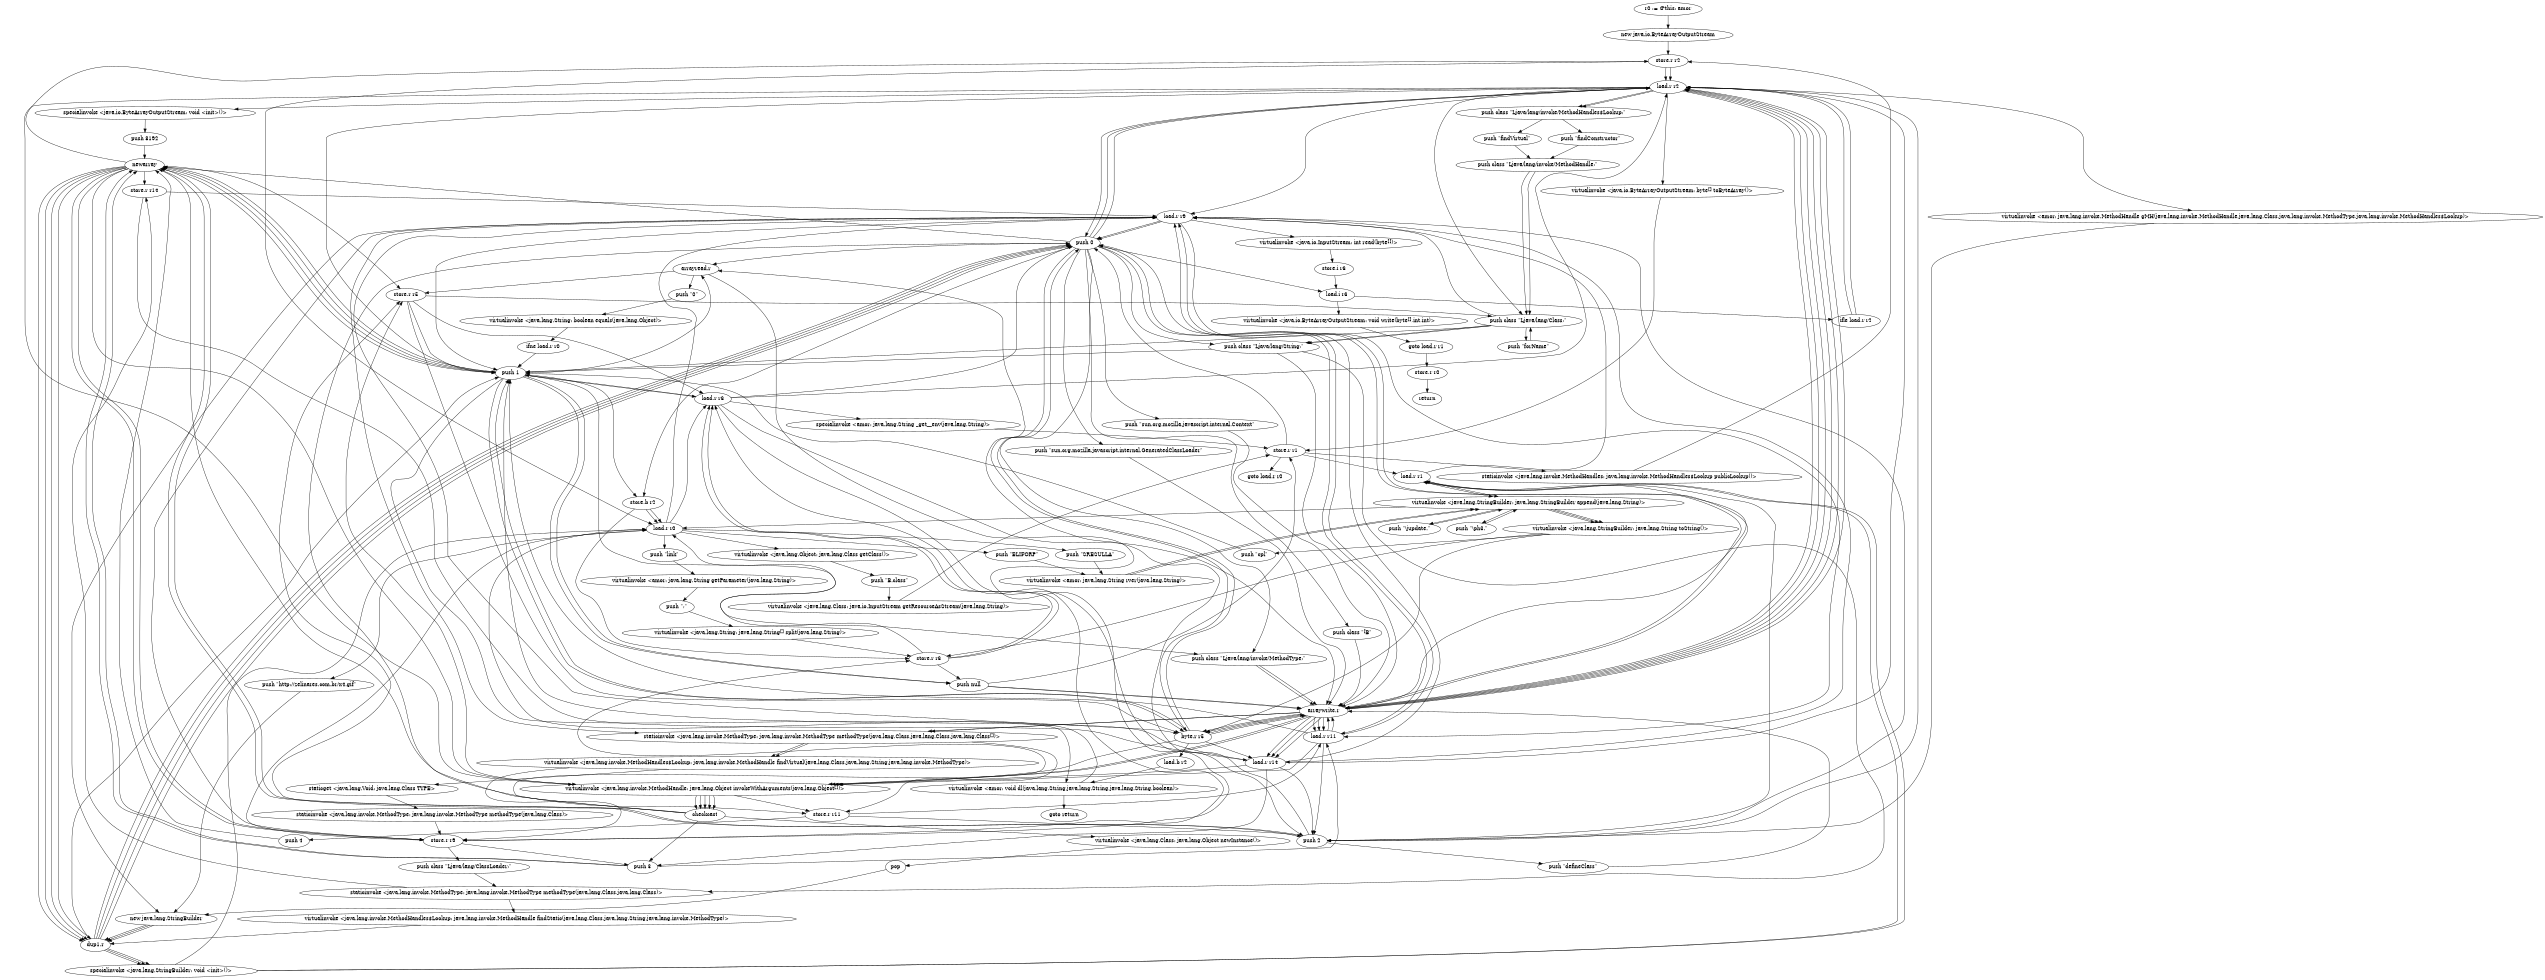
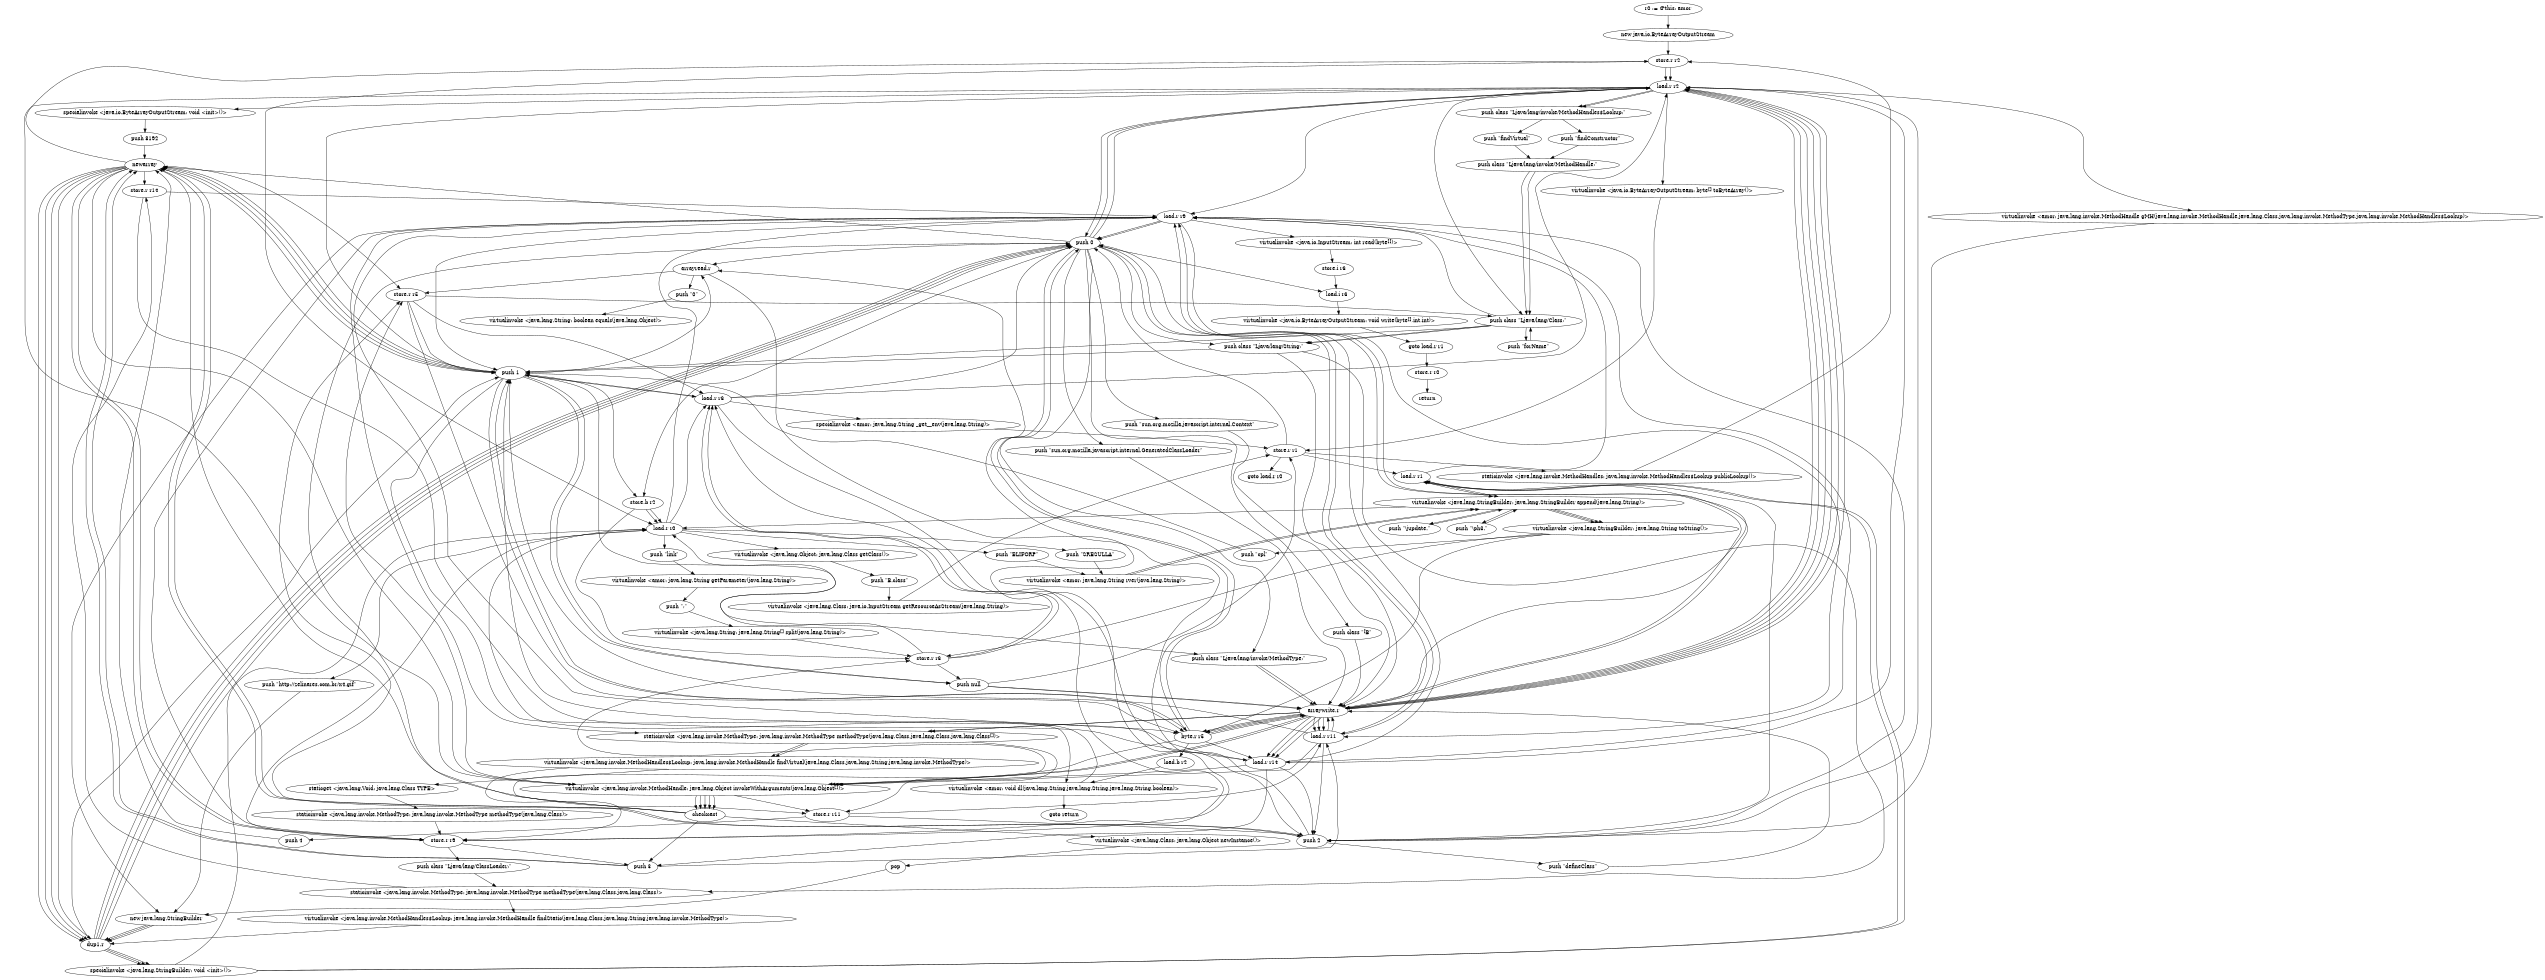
(1856, 321) -> none
(543, 347) -> none
(1052, 542) -> none
